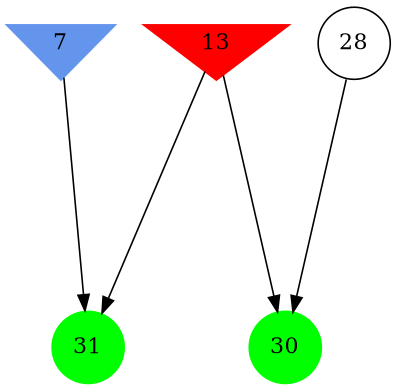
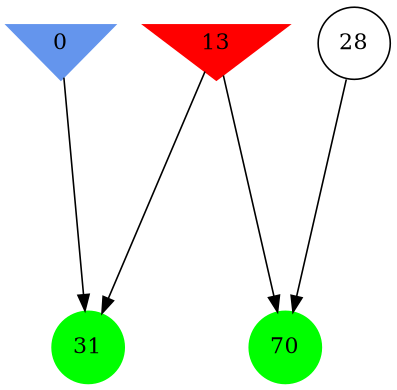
(61, 43) -> (61, 43)
(285, 347) -> (285, 347)
